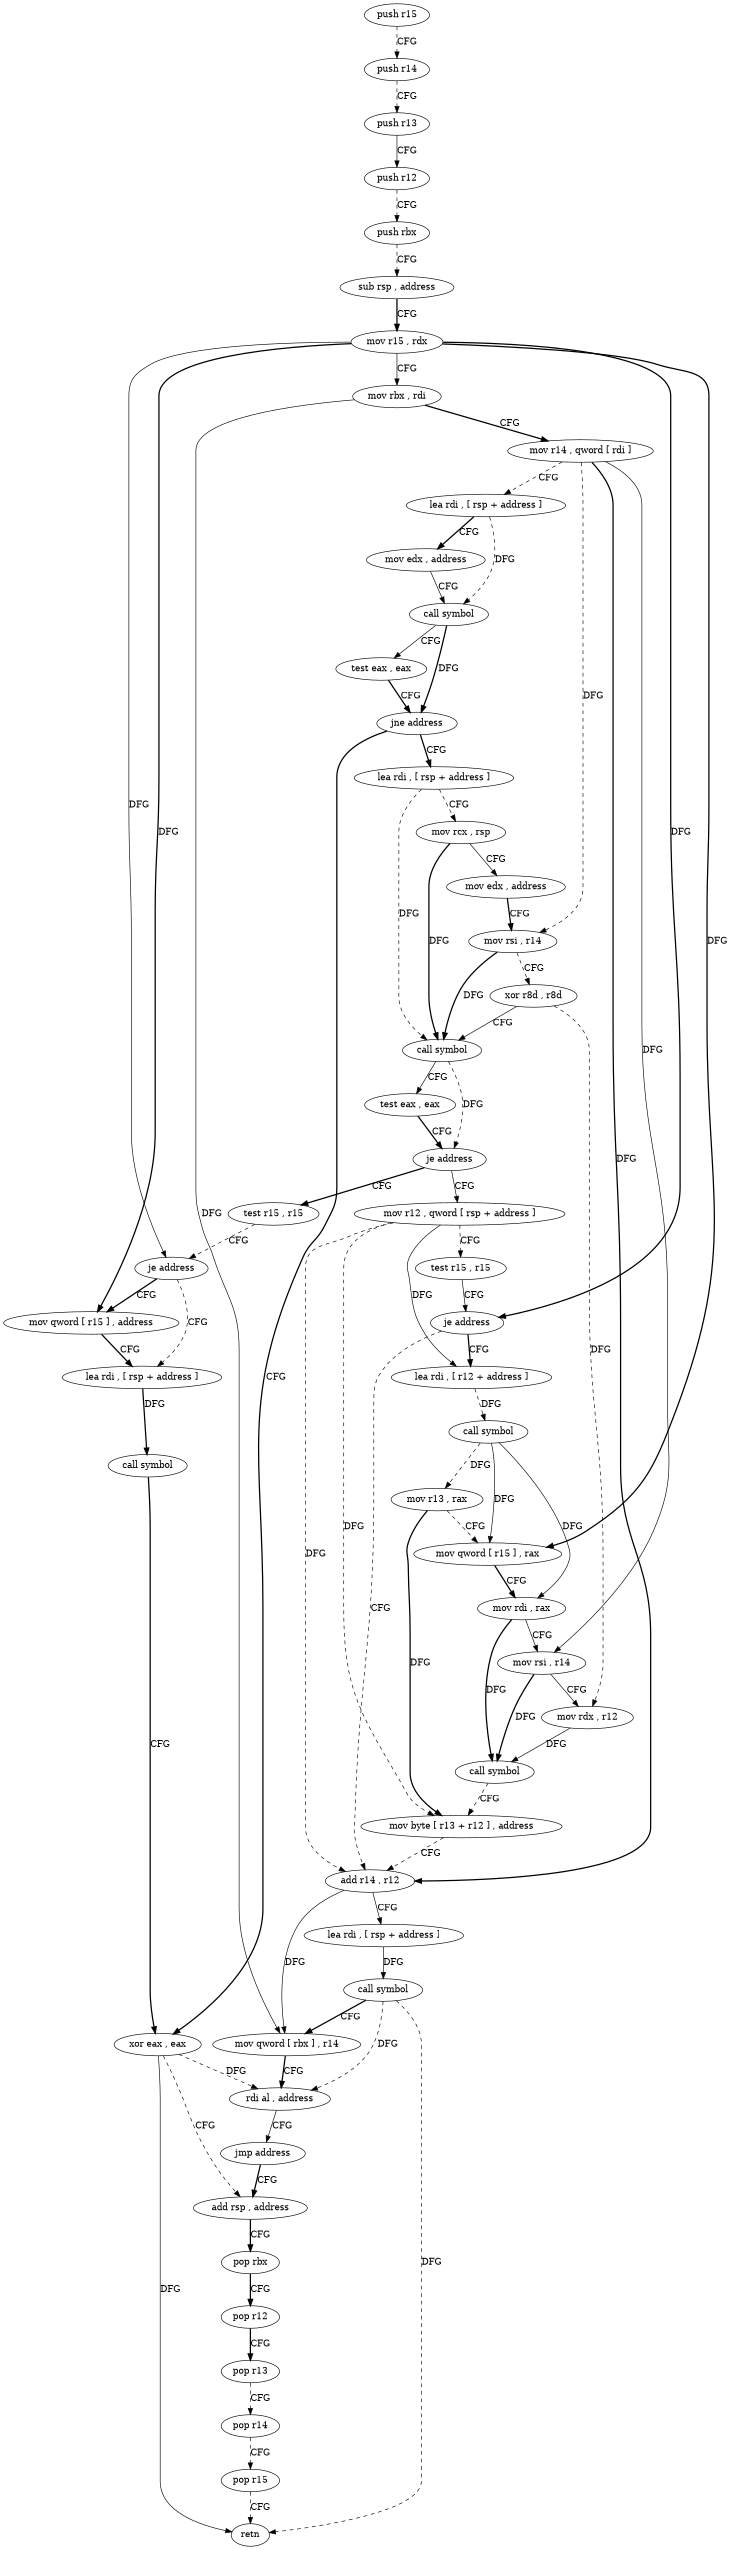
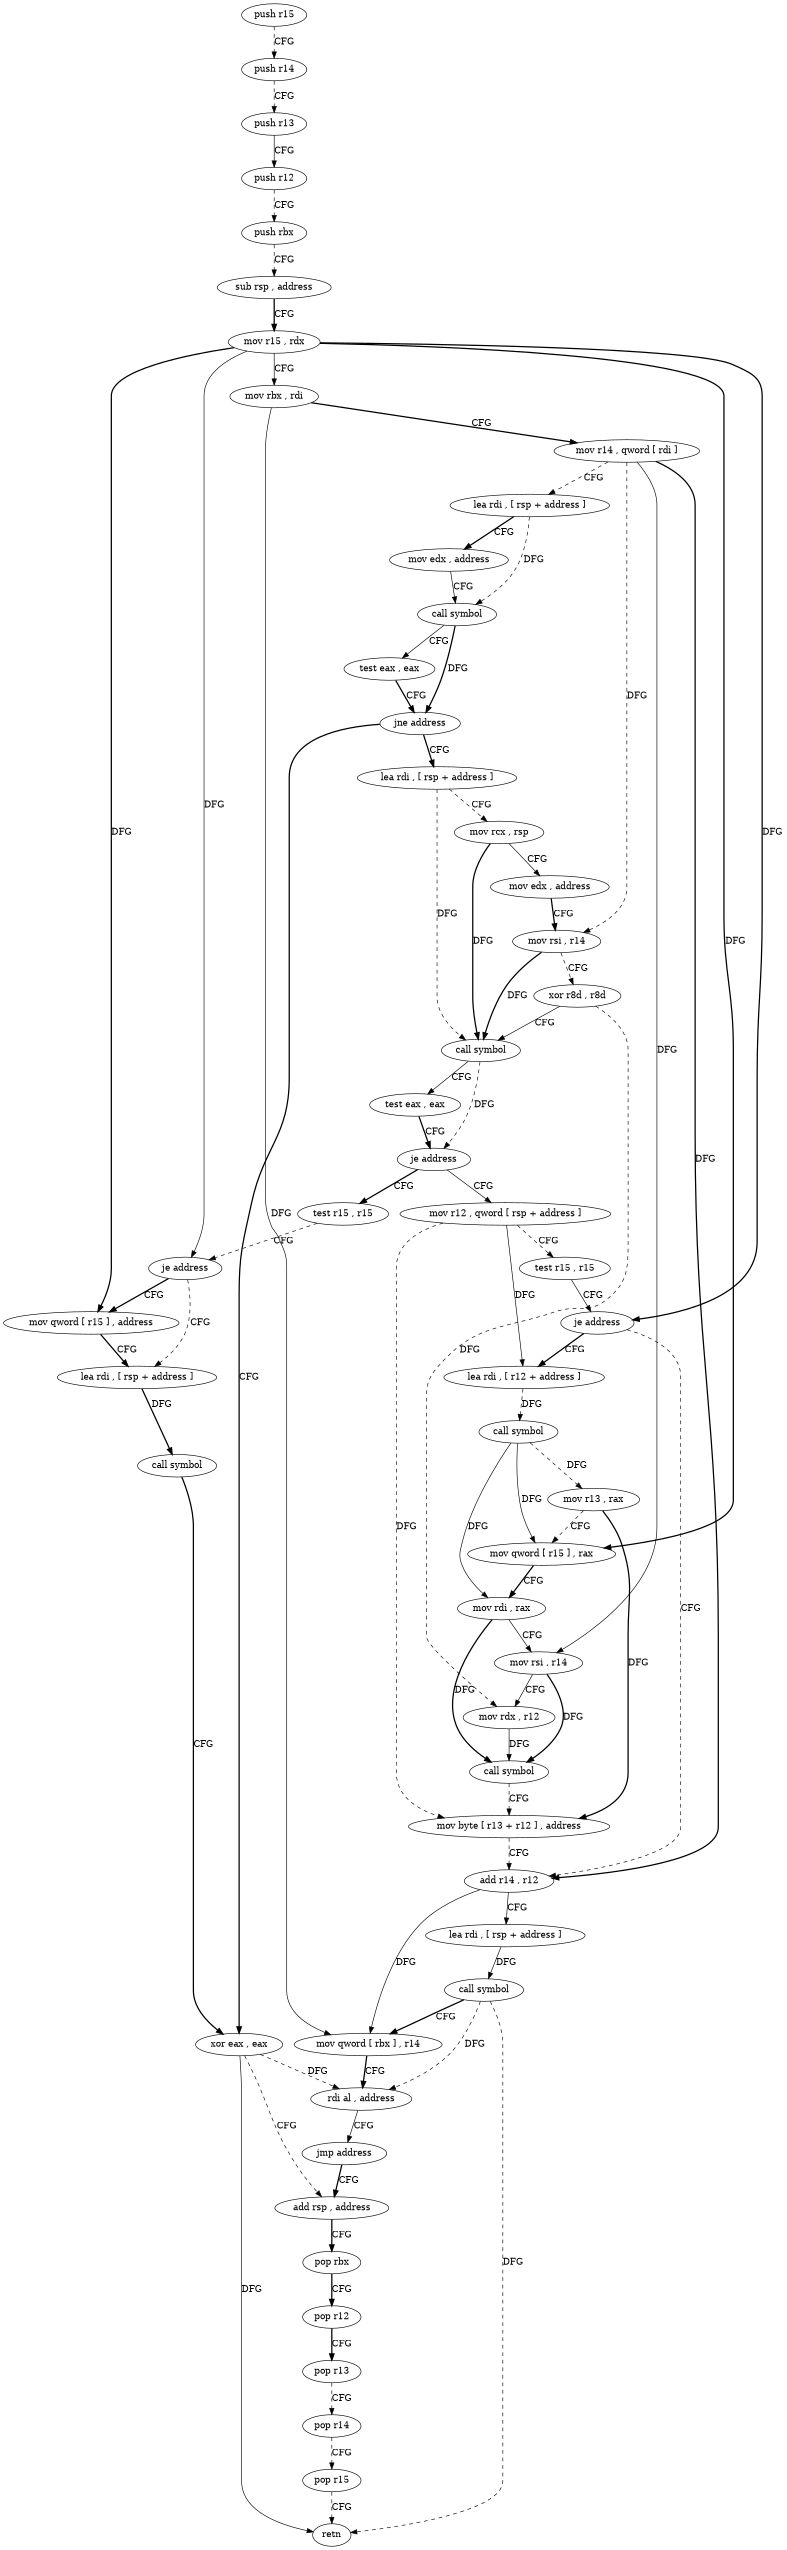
(306, 1523) -> none
